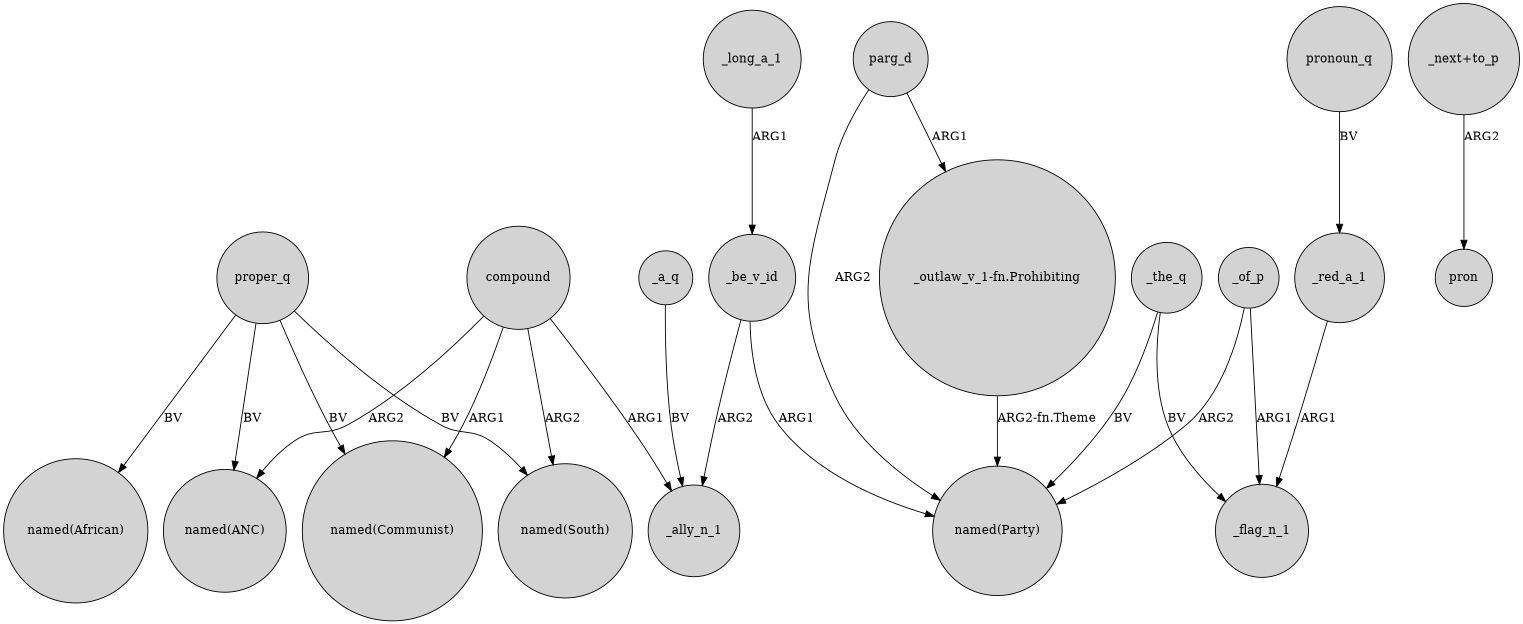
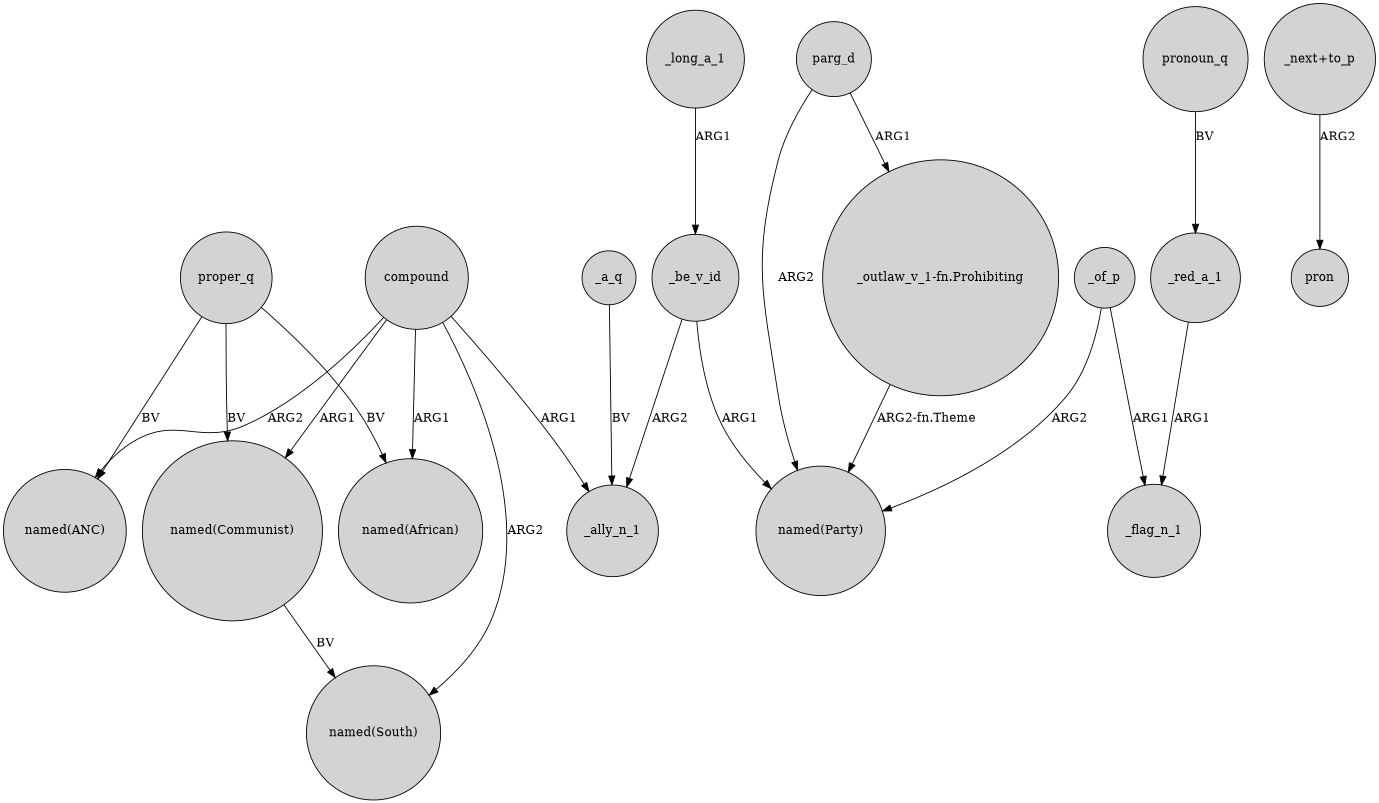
(1167, 278) -> none
none -> (414, 389)
(402, 401) -> (307, 637)
